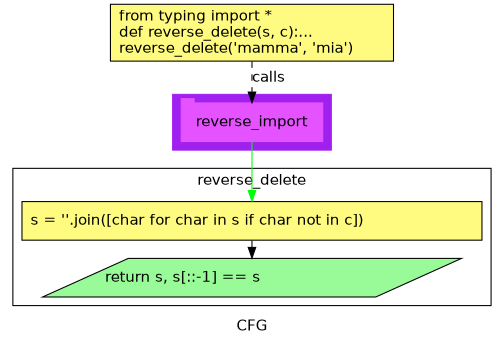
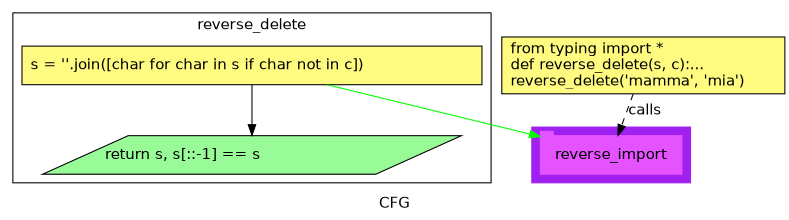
(252, 161) -> (428, 109)
